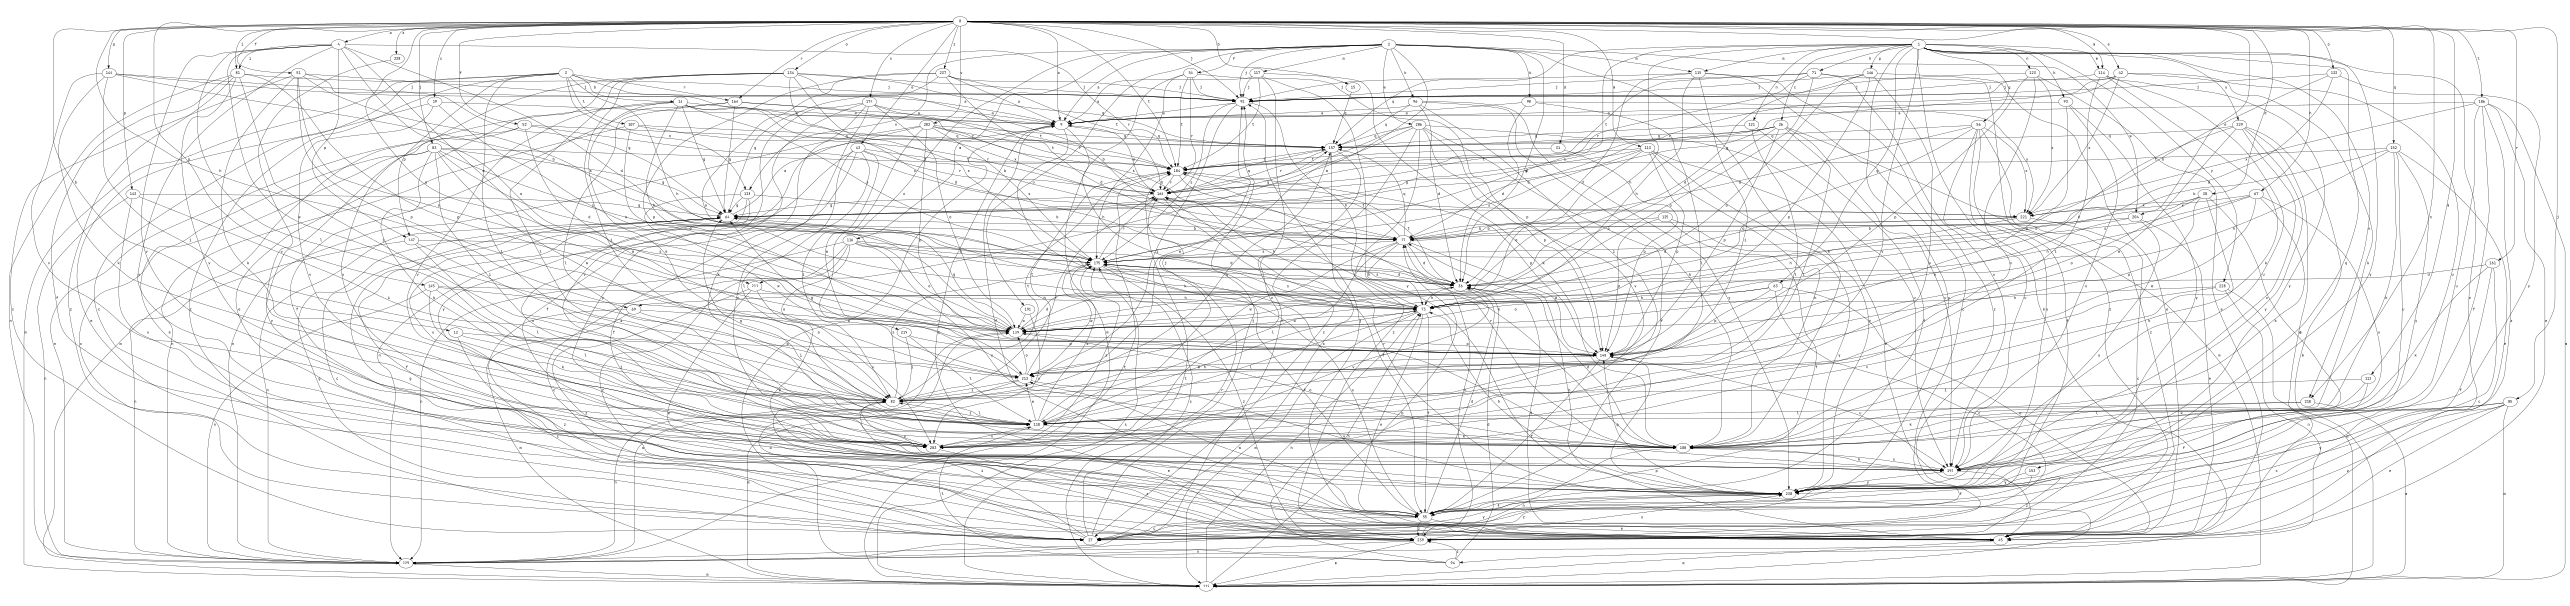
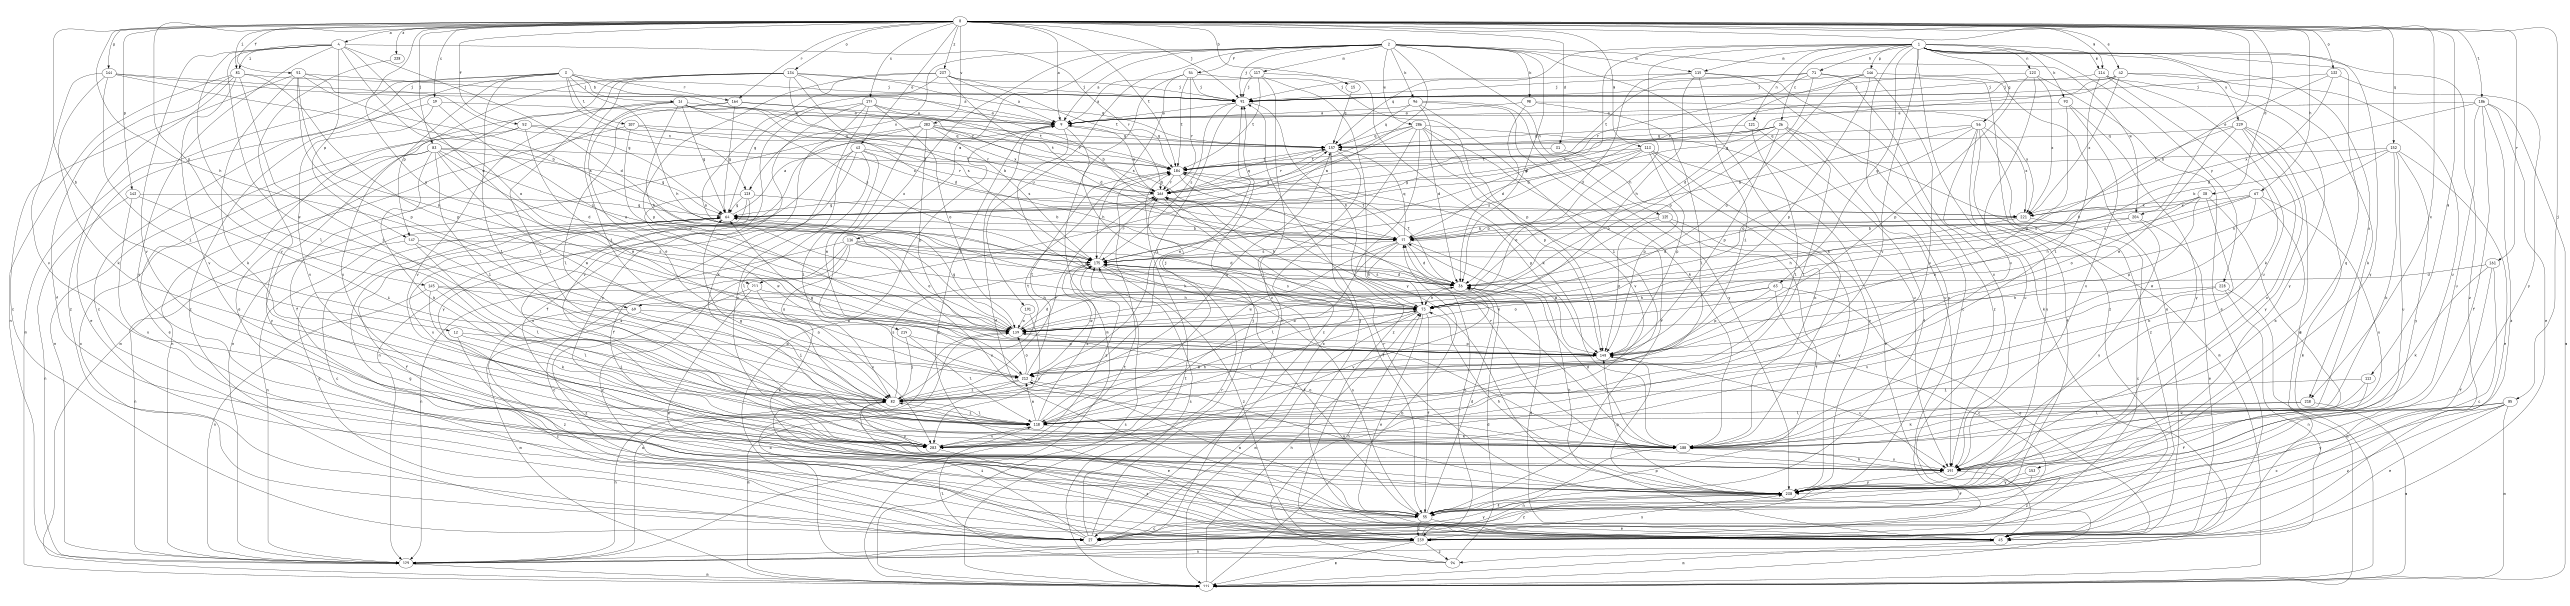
none -> (1534, 121)
(1514, 451) -> none
(1448, 546) -> (1437, 552)
